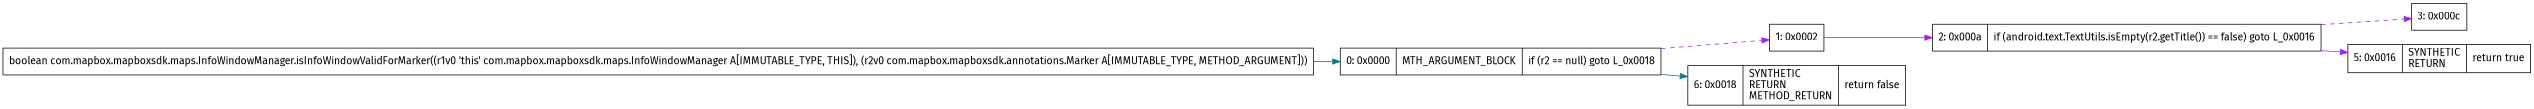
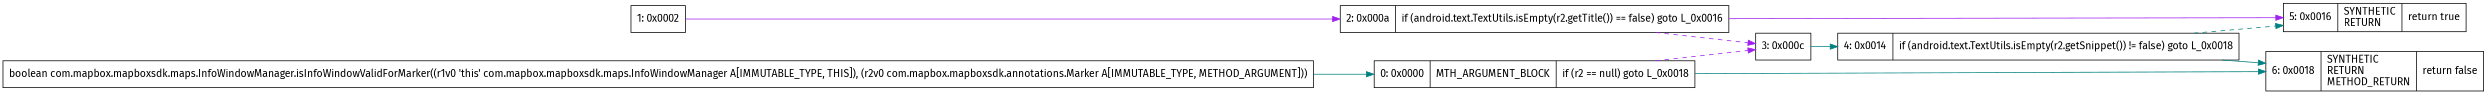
(1712, 45) -> (1702, 56)
none -> (2038, 47)
